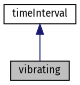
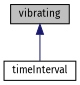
(40, 48) -> (40, 48)
